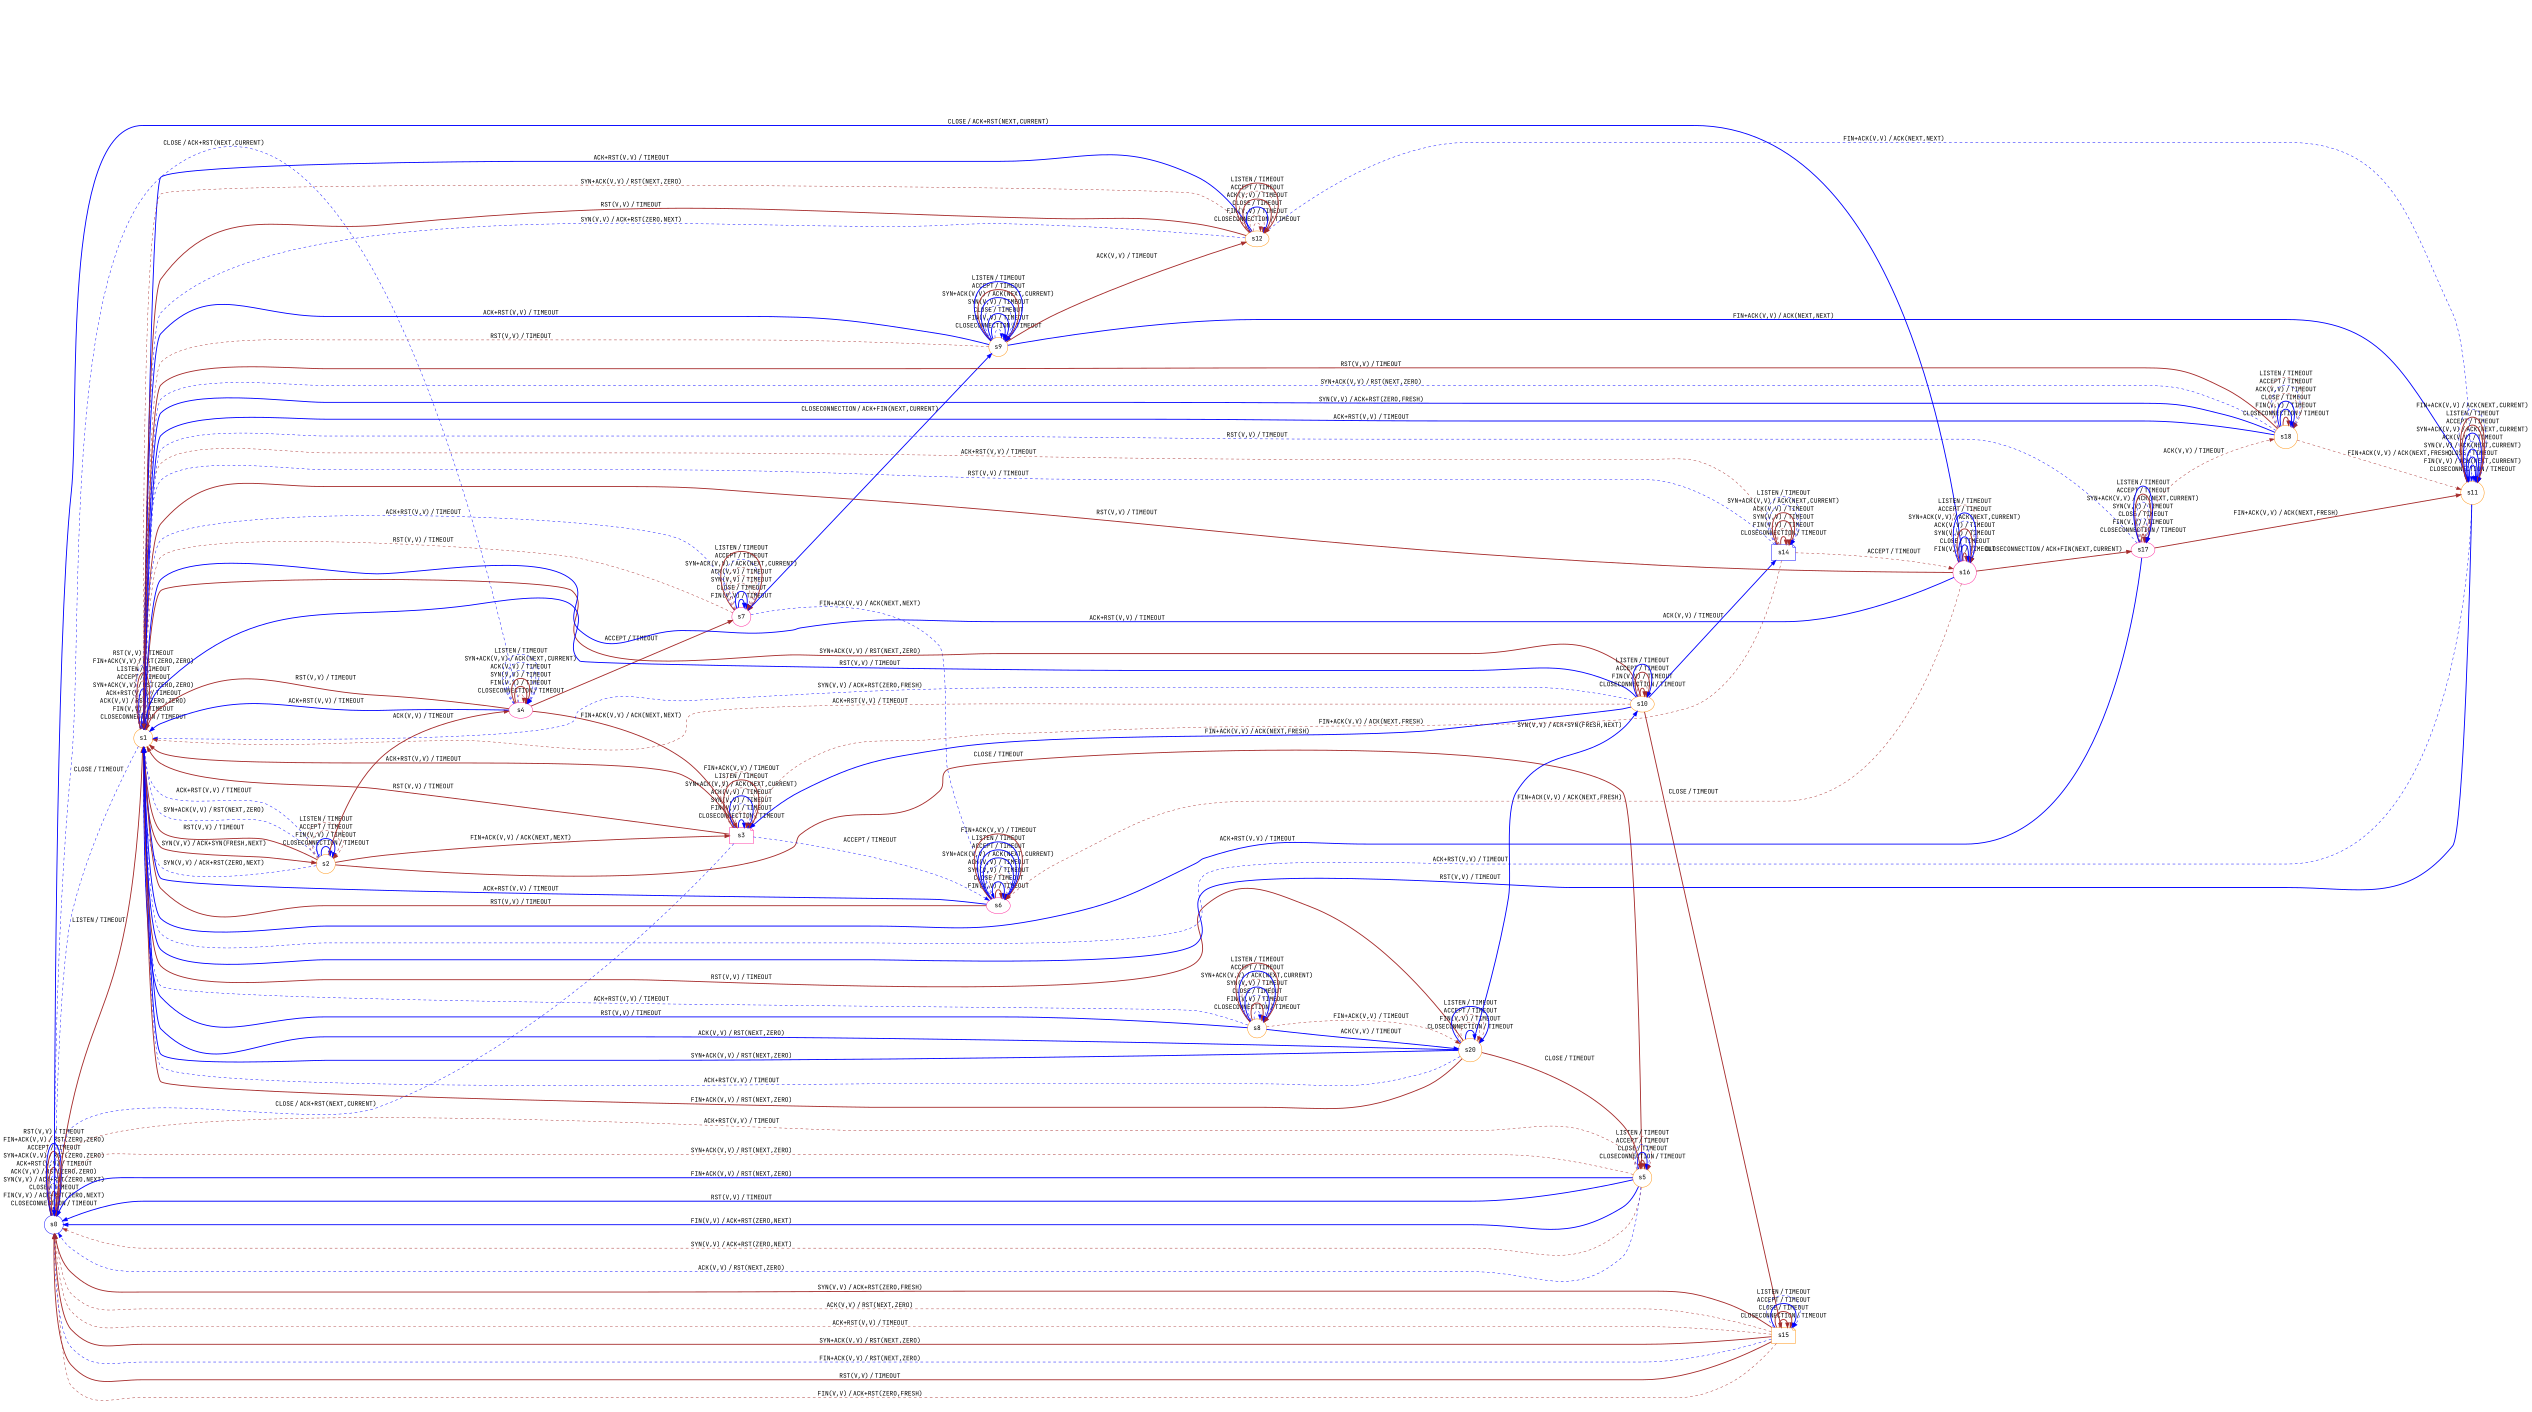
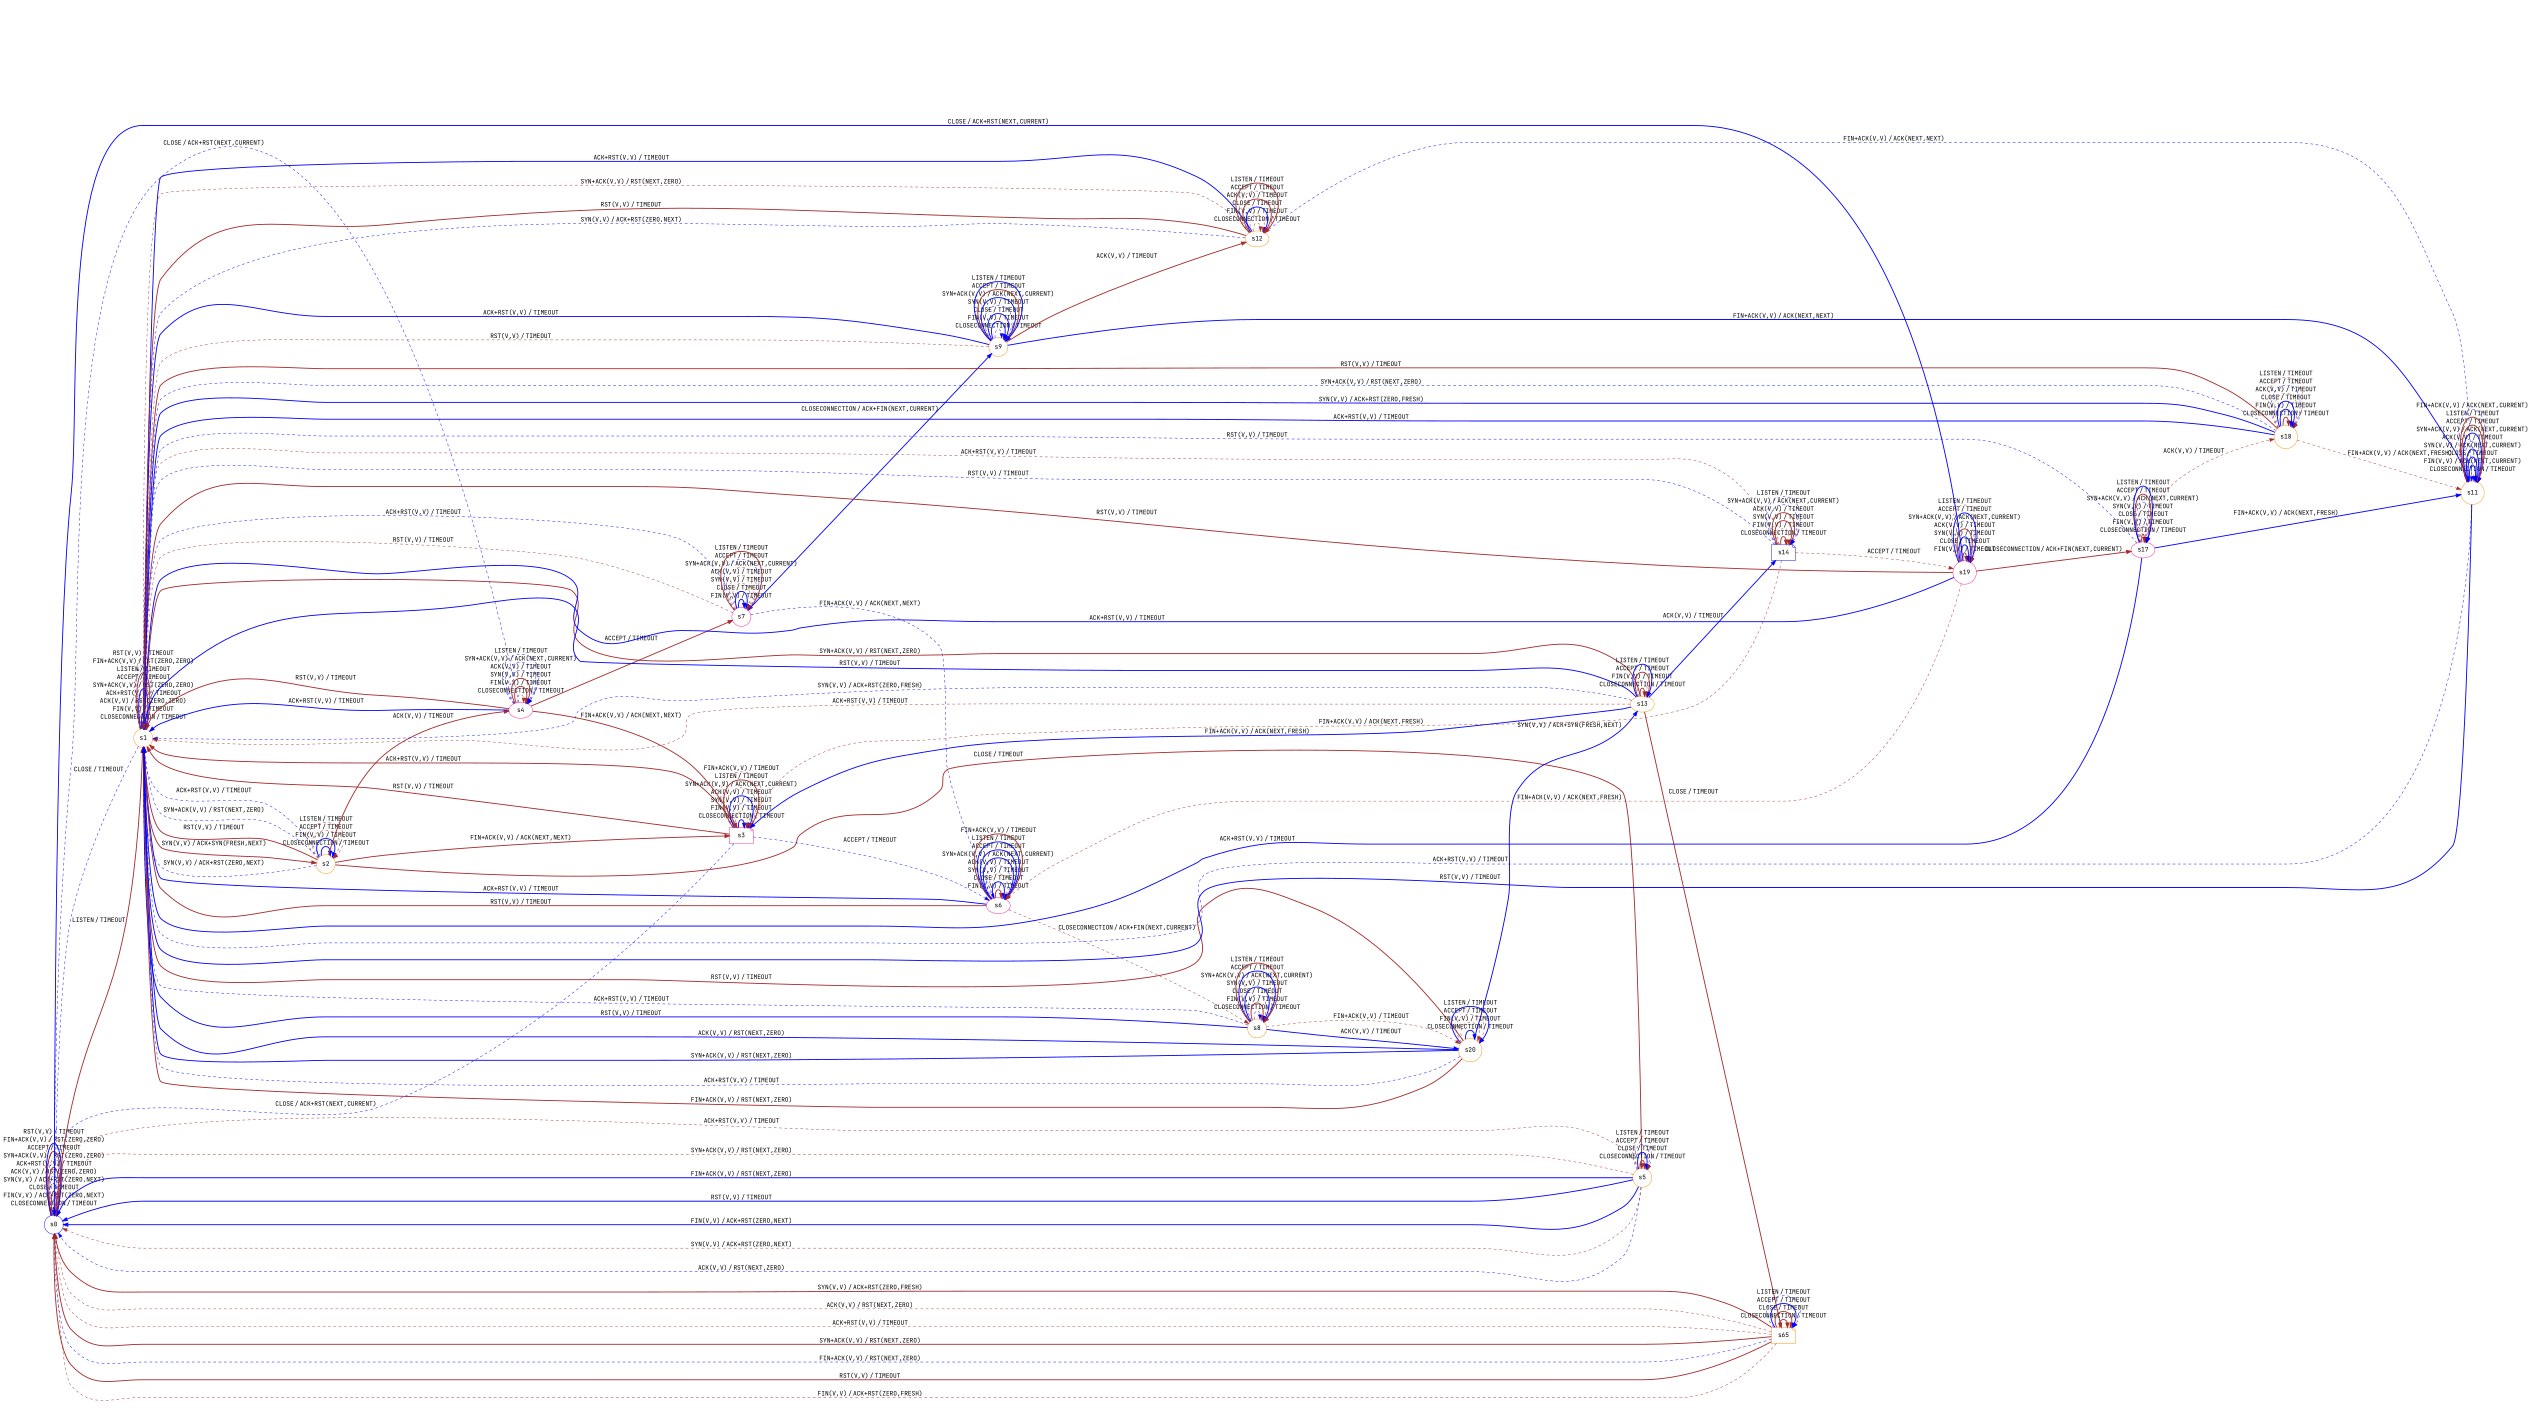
(2306, 522) -> (2306, 522)
(1965, 573) -> (1965, 573)
(1642, 704) -> (1642, 704)
none -> (1129, 962)
(1577, 1089) -> none
(1783, 1335) -> (1783, 1335)
